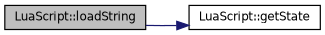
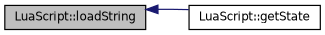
(161, 26) -> (173, 9)
